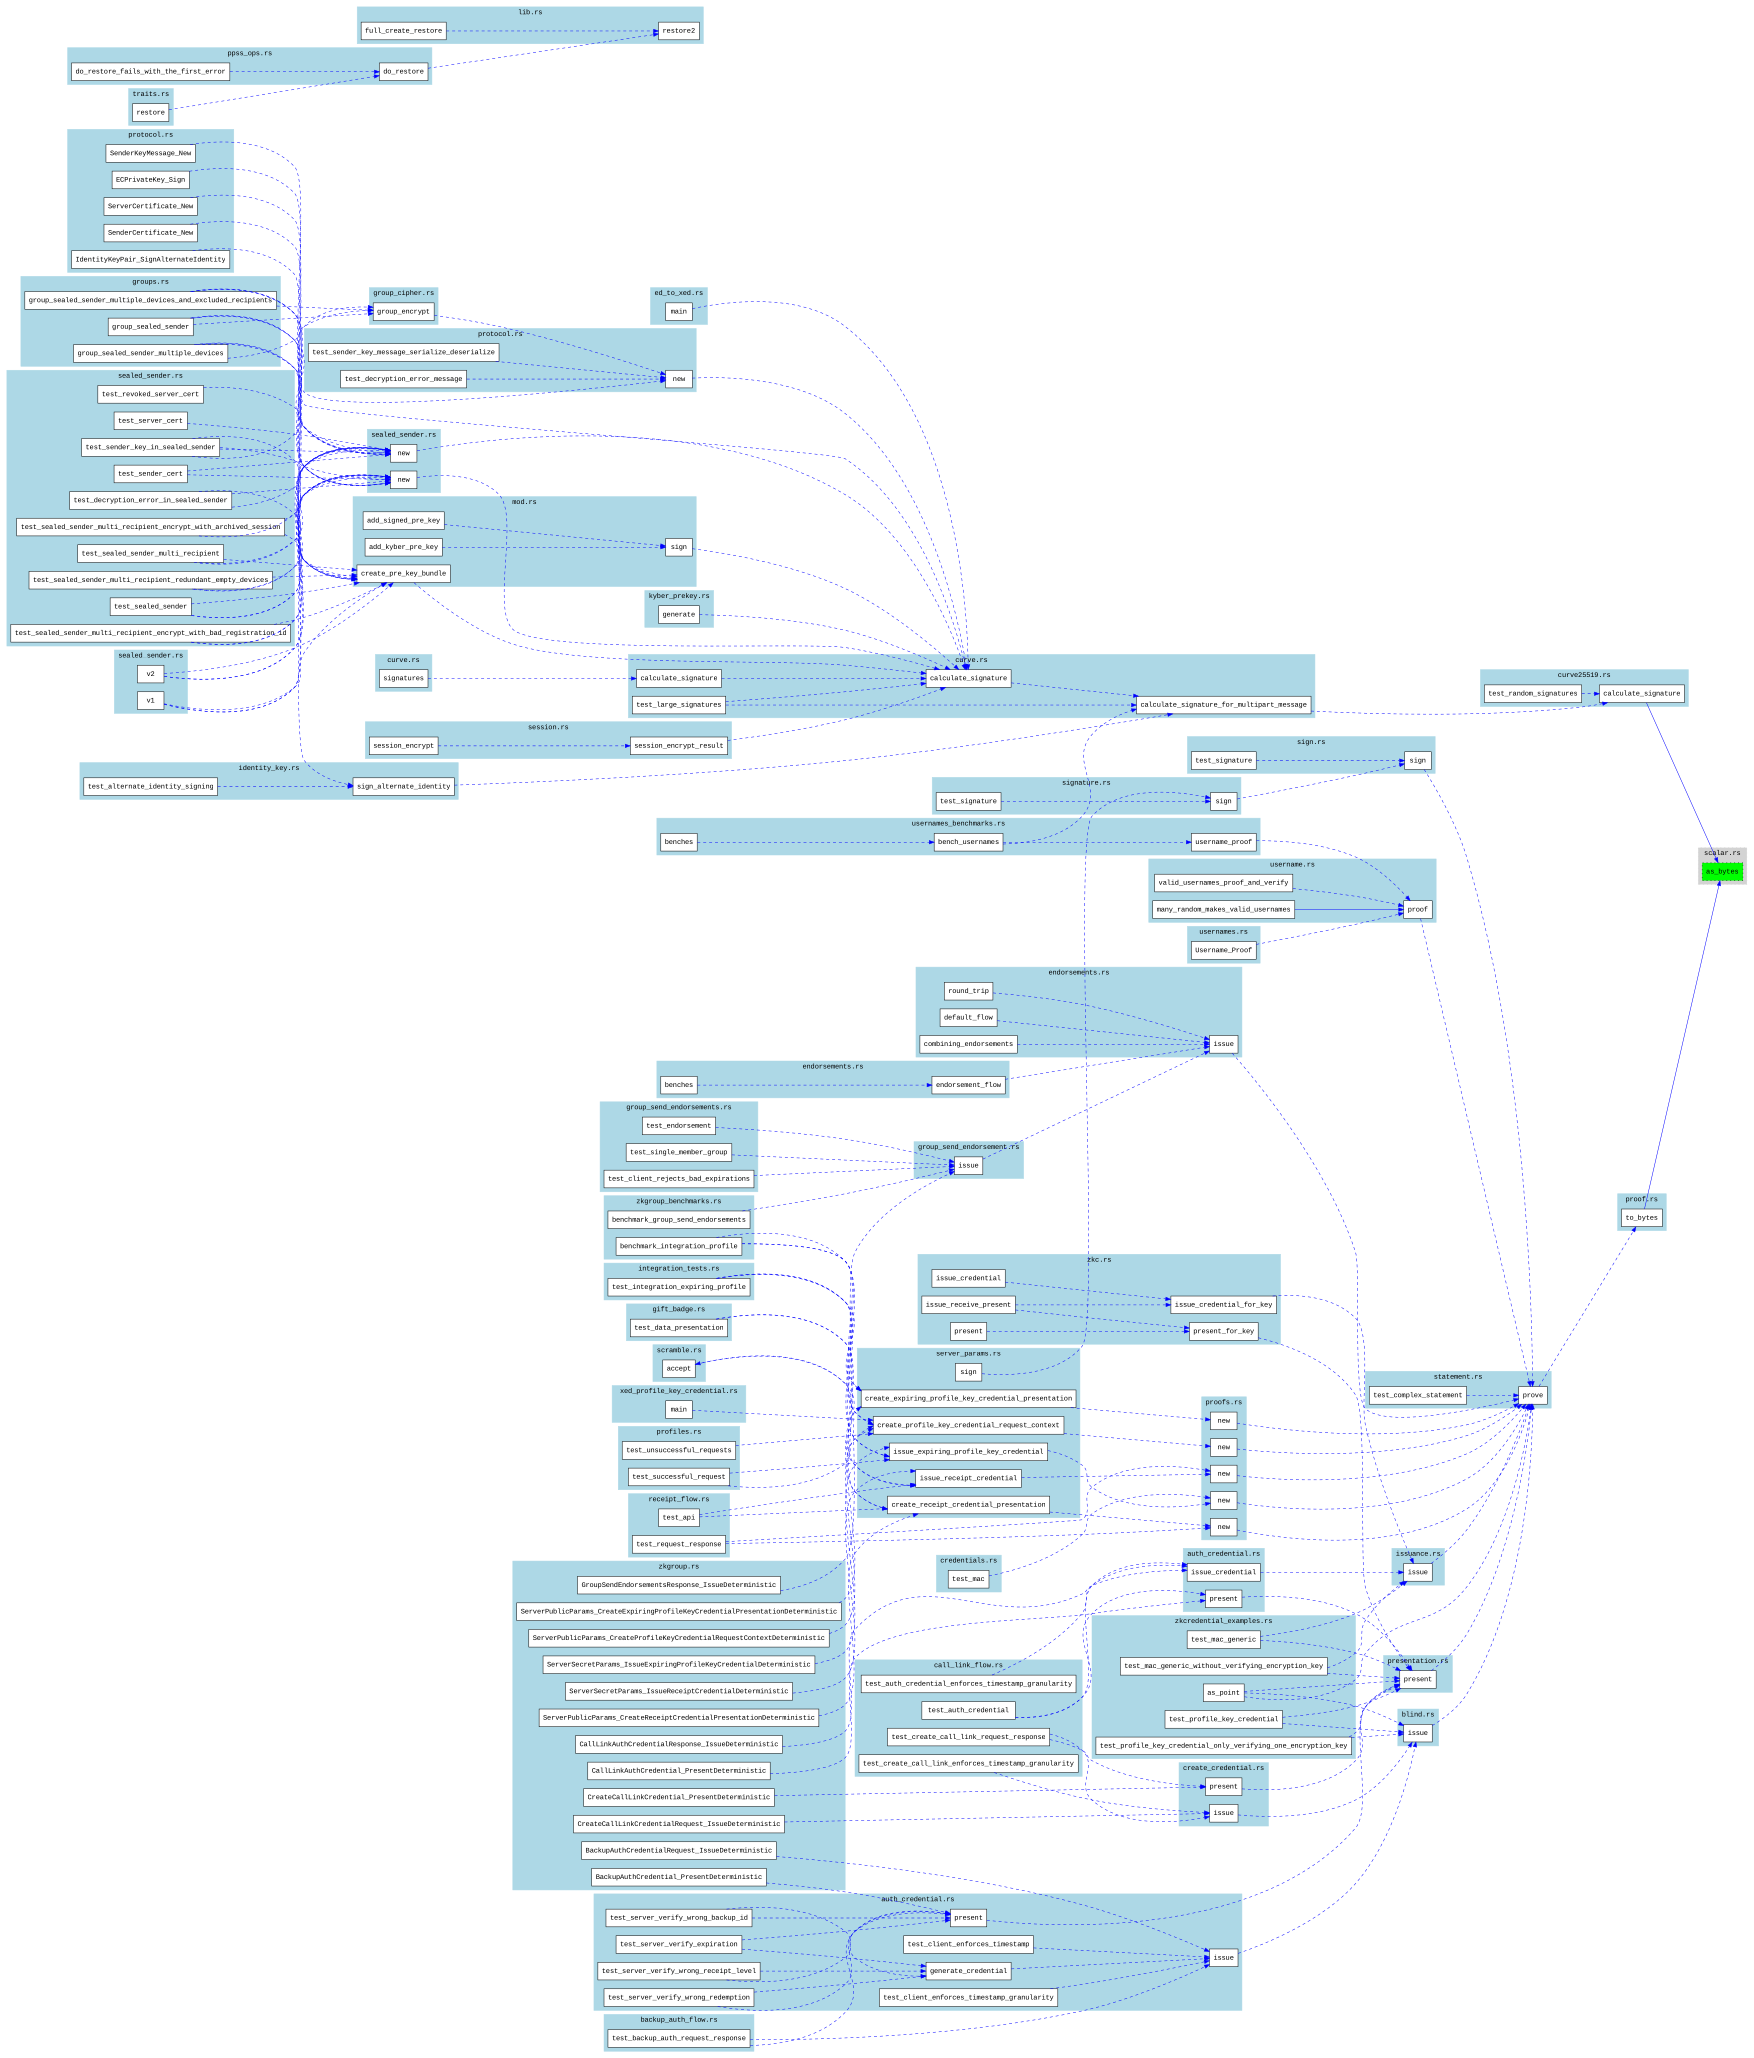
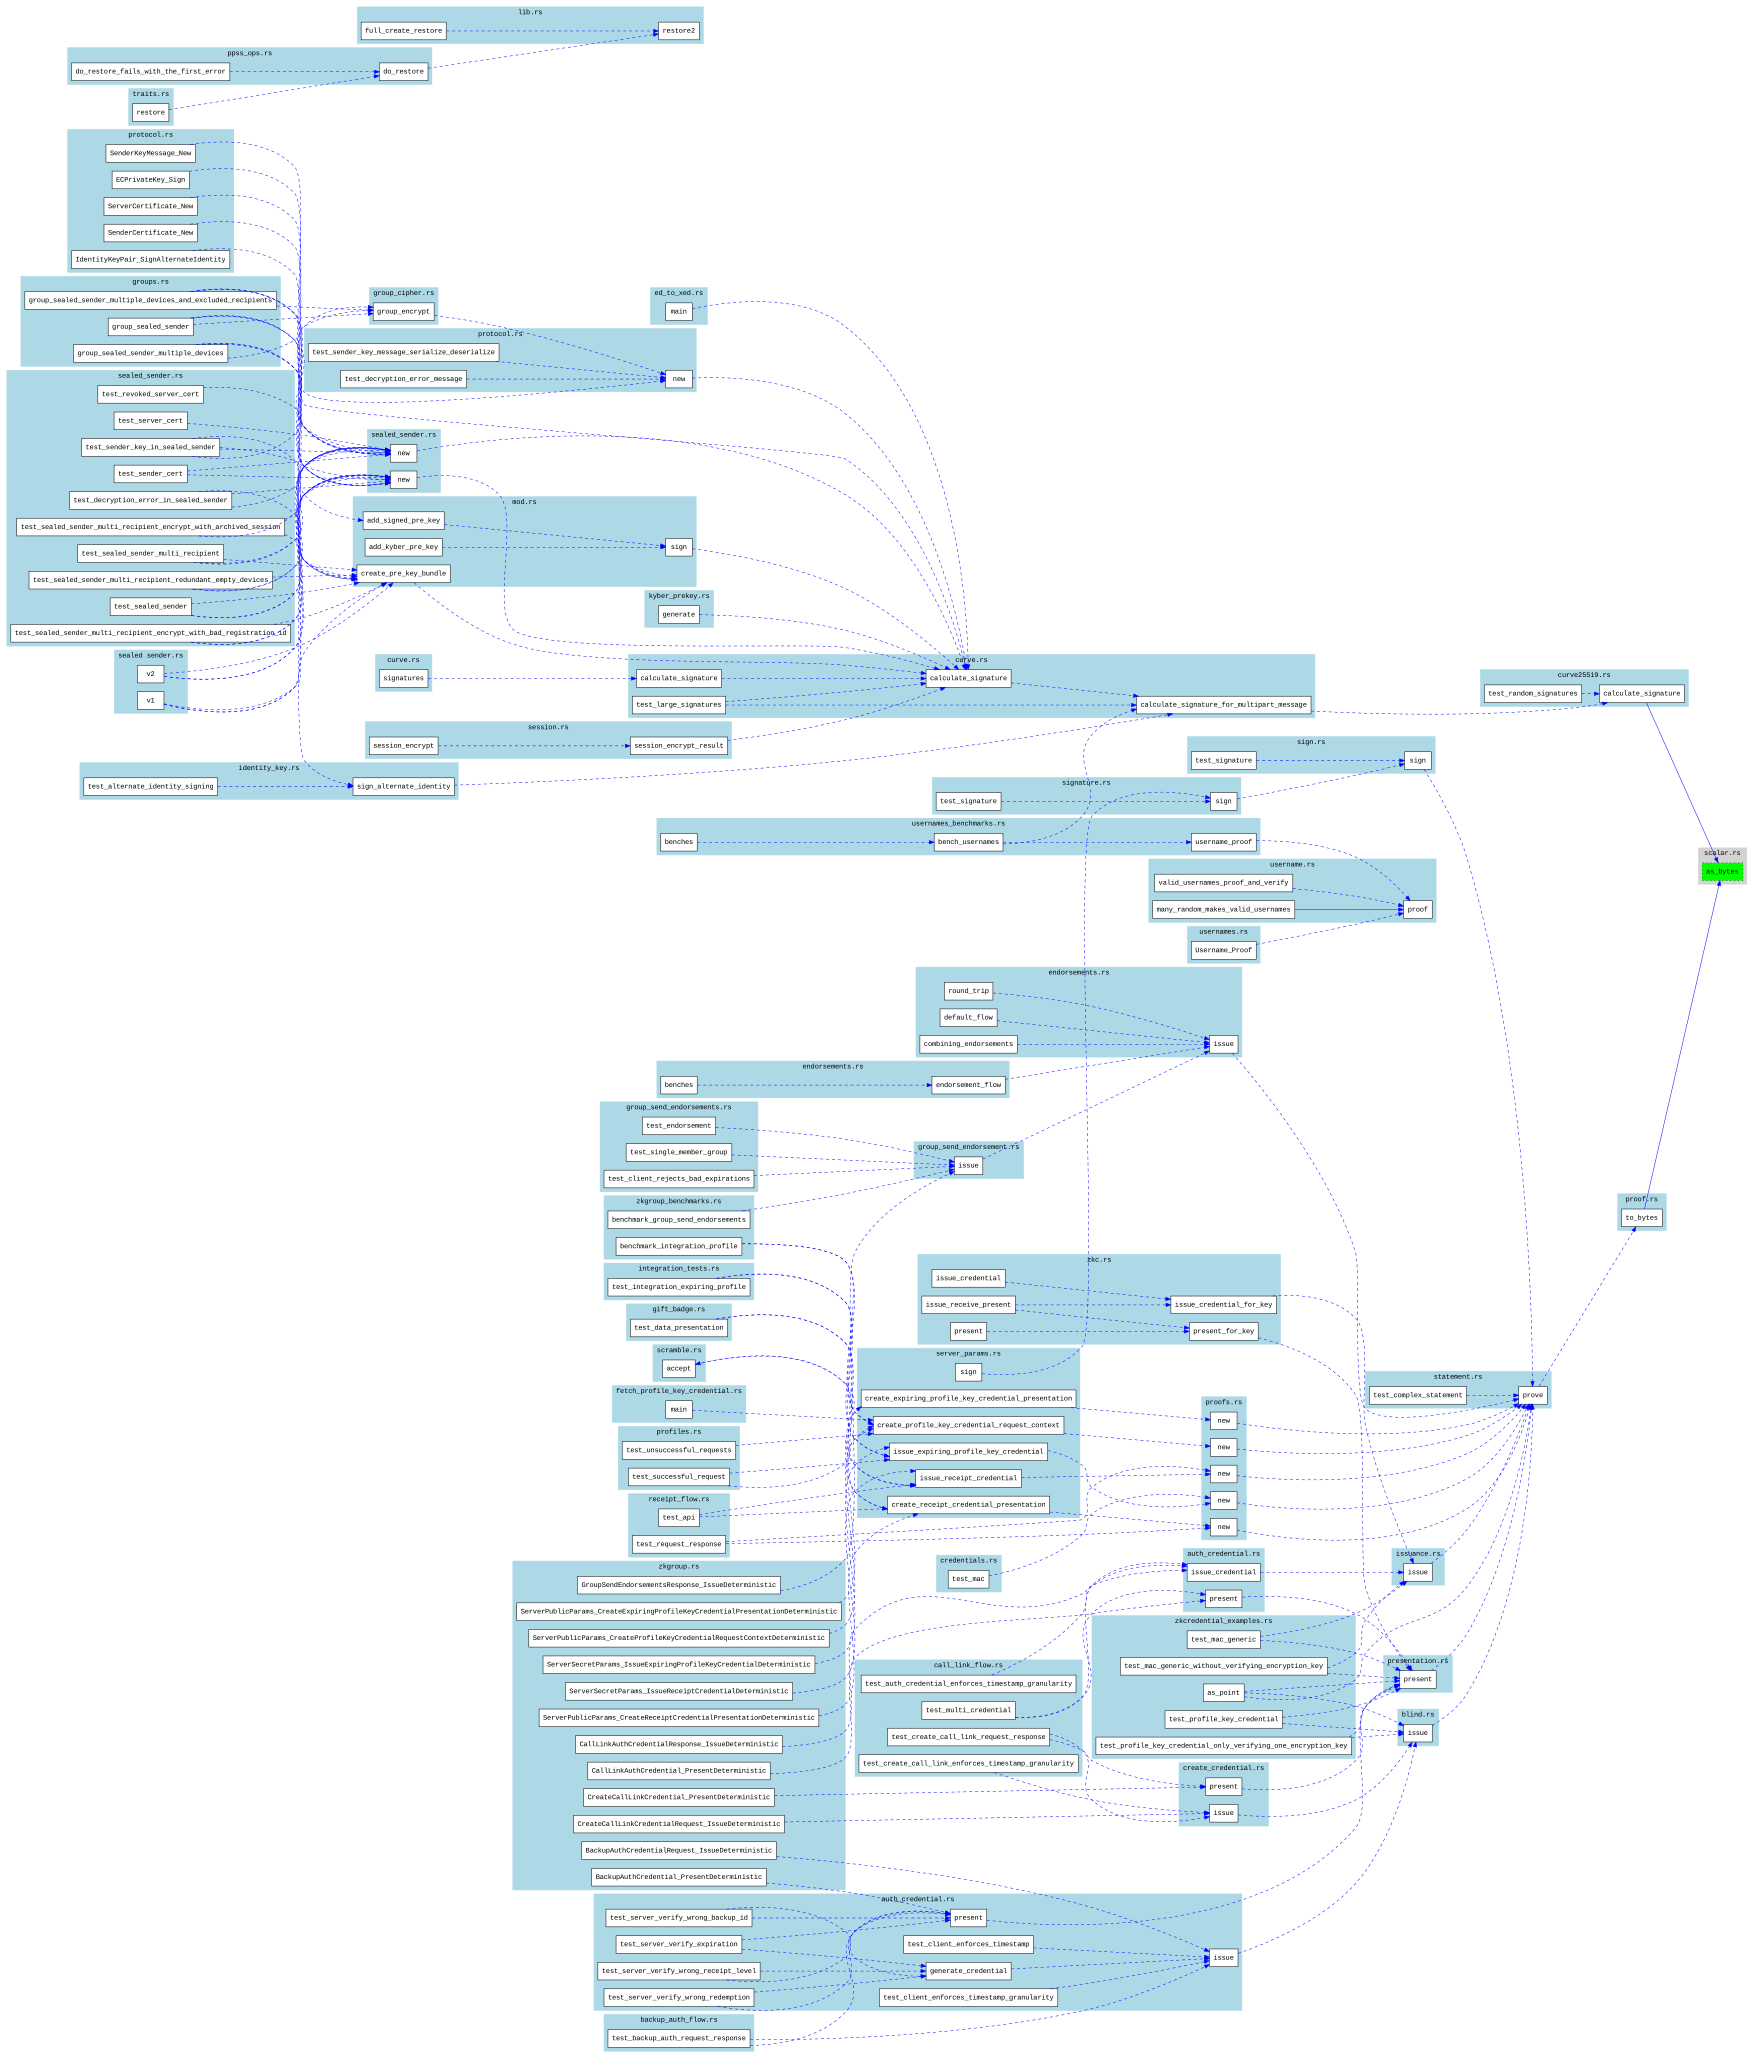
(300, 437) -> (302, 409)
(1475, 1150) -> none
(827, 1248) -> none
(828, 1290) -> none
(679, 1391) -> (679, 1391)
(969, 1711) -> (969, 1711)
